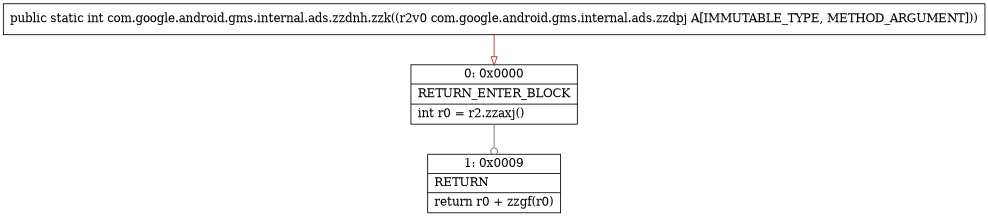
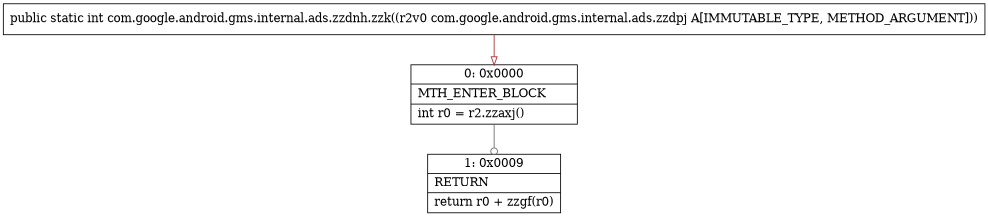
(494, 94) -> (482, 94)
